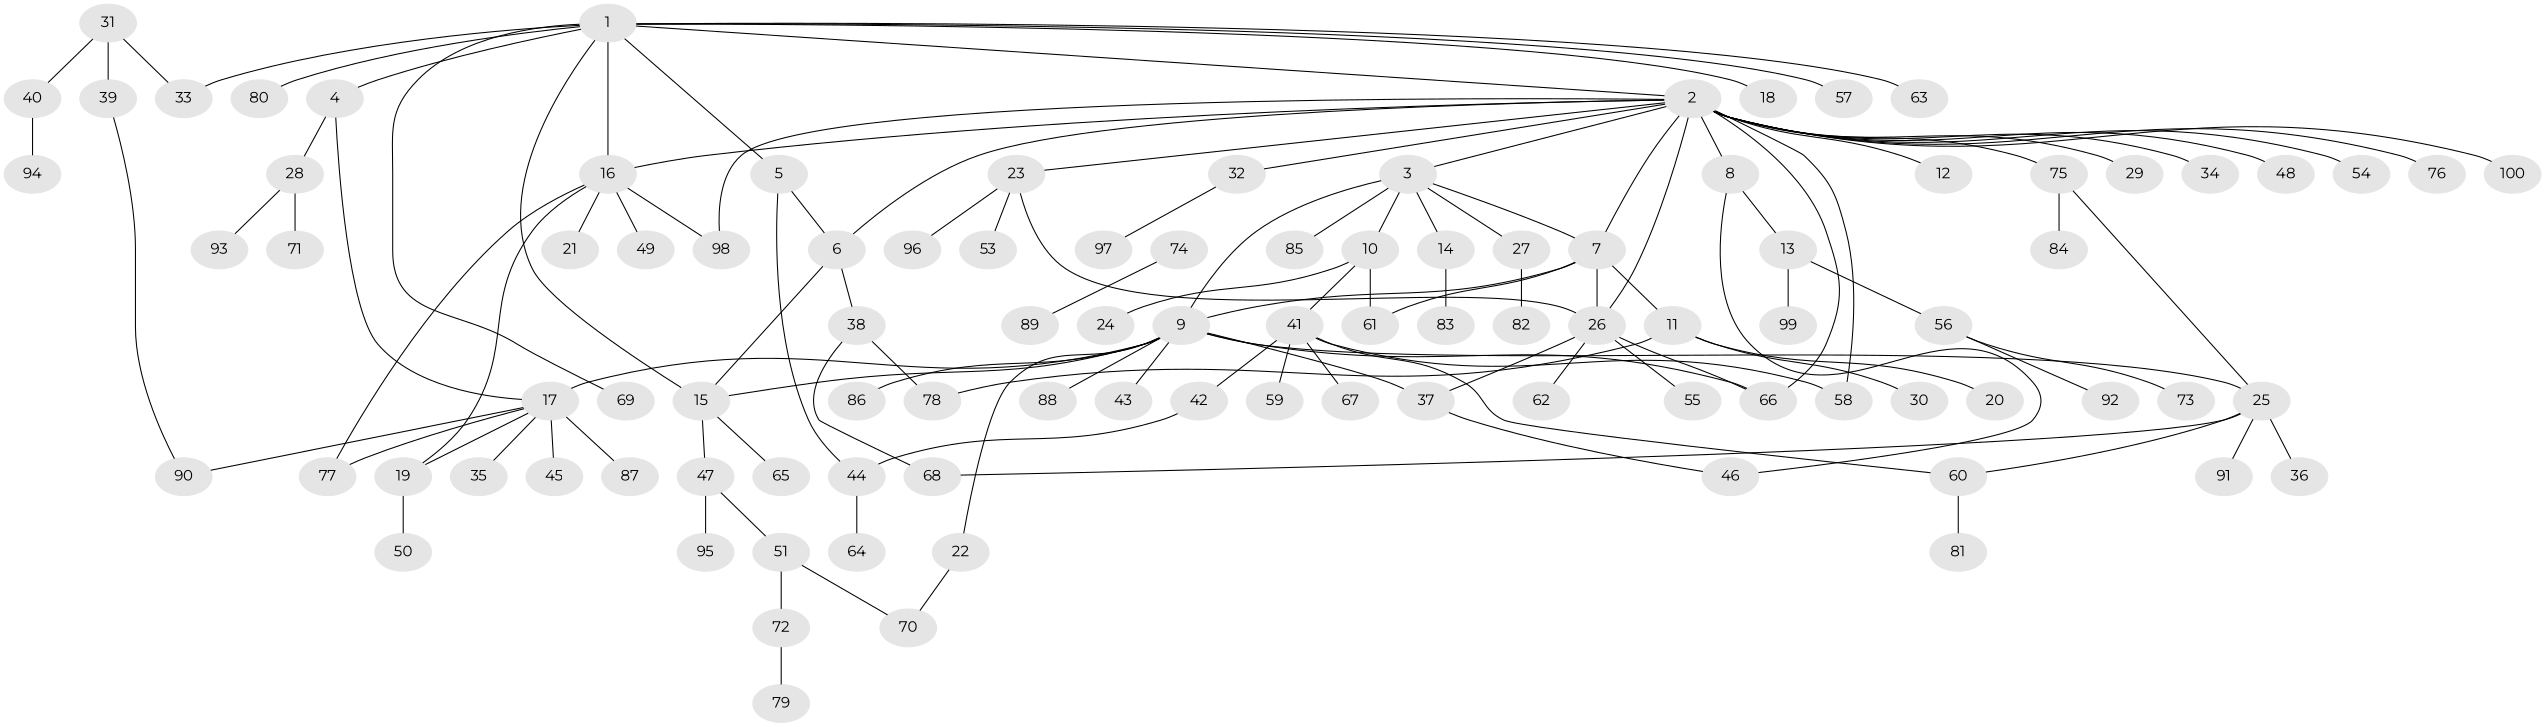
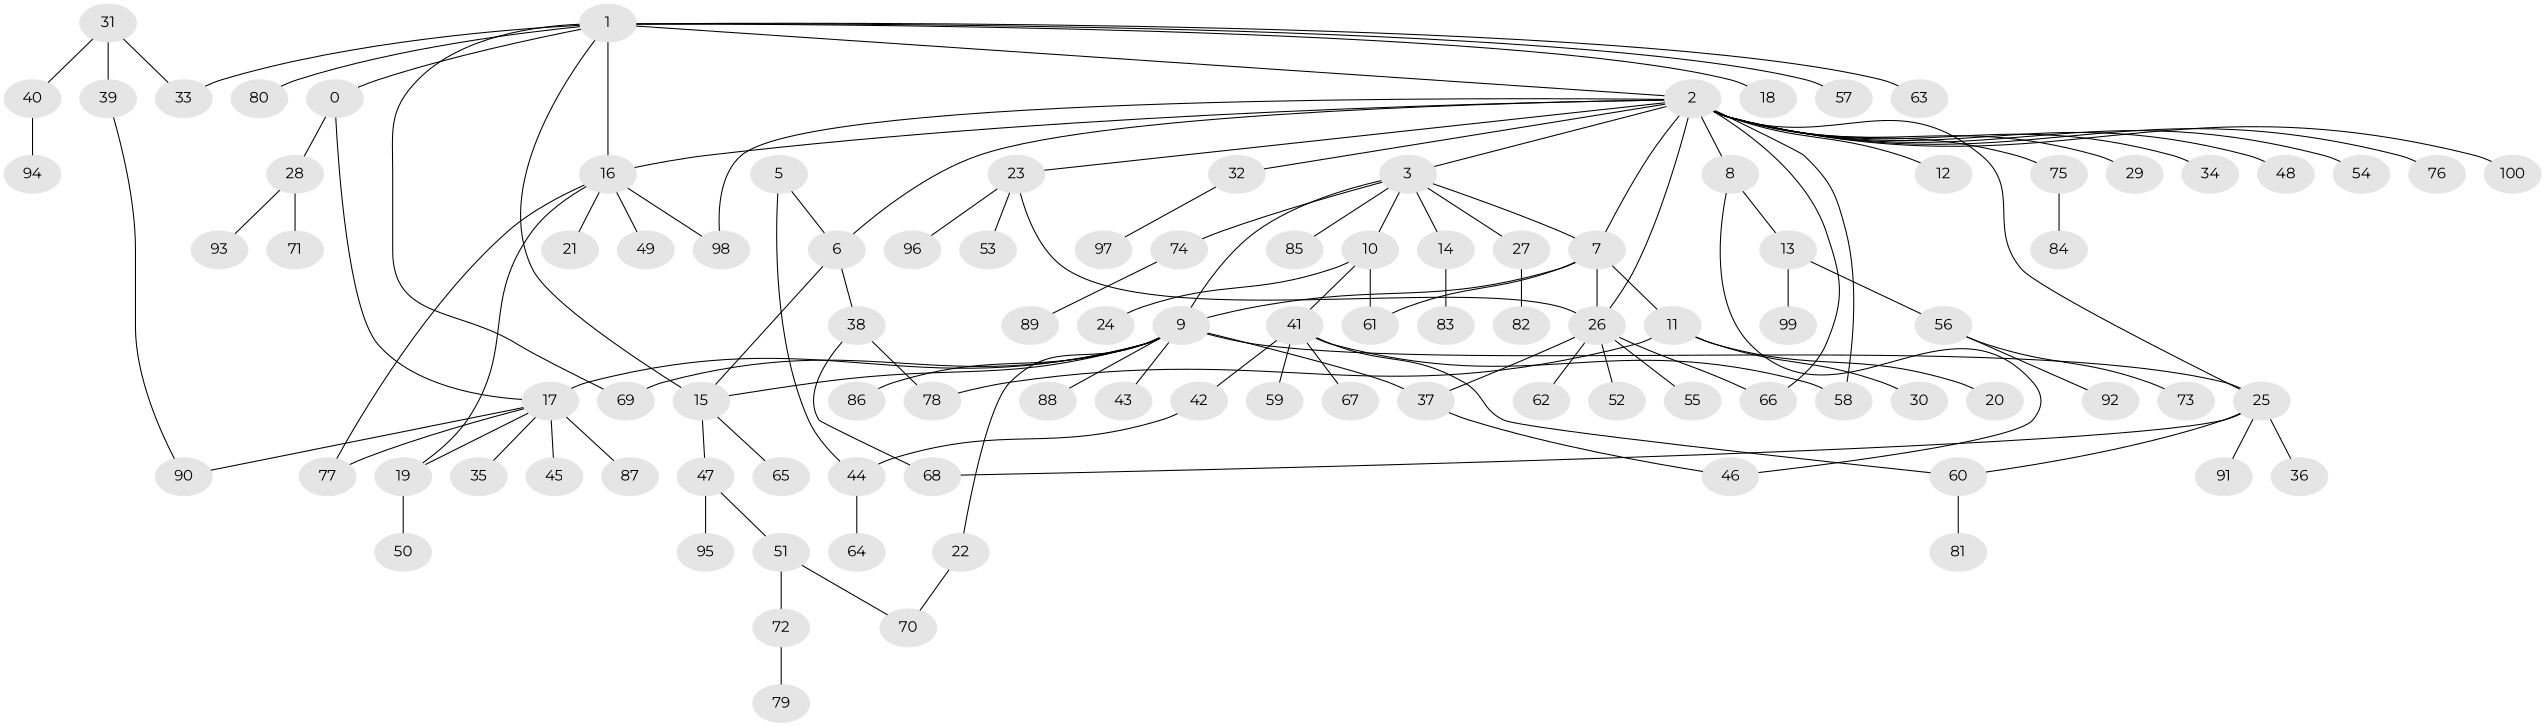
(335, 99) -> (335, 99)
(694, 99) -> none
none -> (1269, 215)
(2160, 288) -> (2003, 197)
(1478, 356) -> (904, 363)
none -> (1617, 401)
